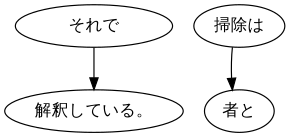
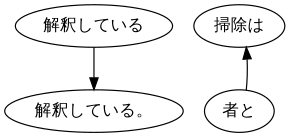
(94, 26) -> (94, 26)
(231, 63) -> (247, 75)
